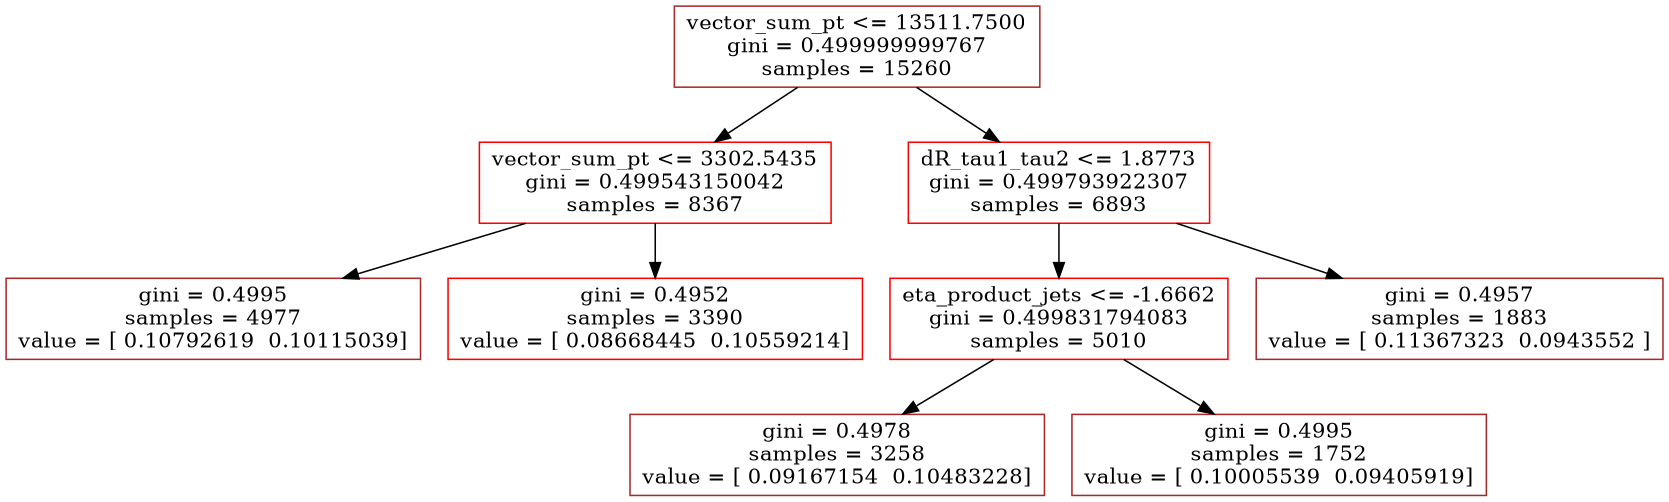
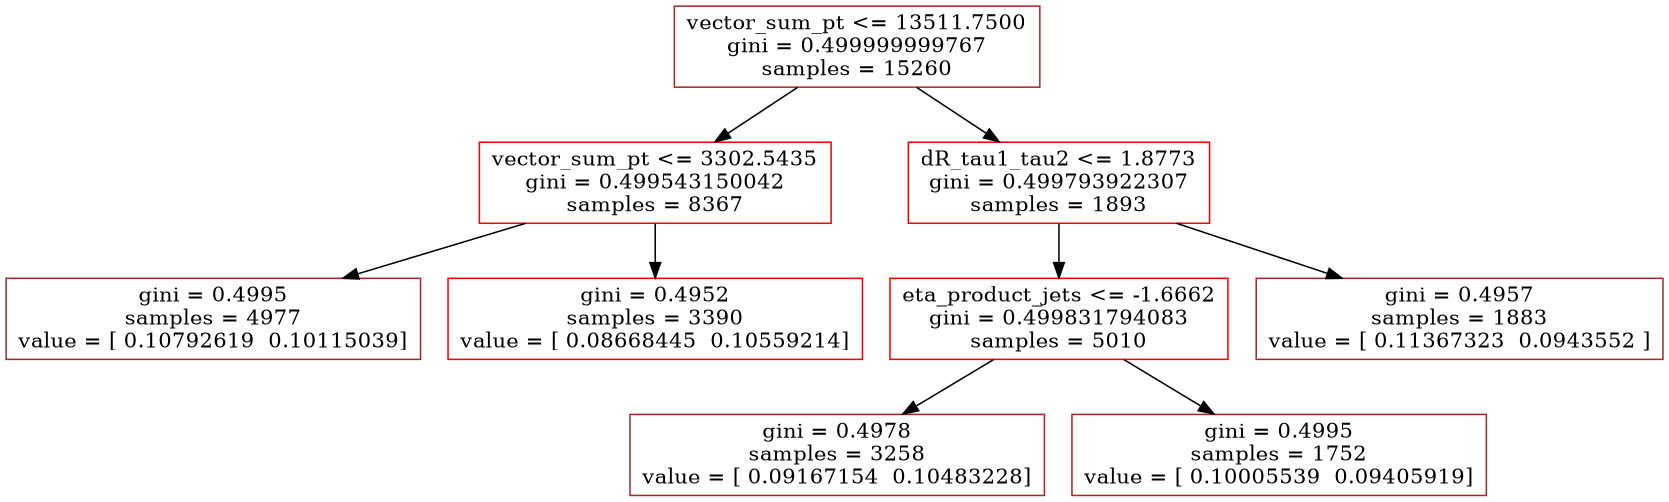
(1059, 183) -> (1059, 183)
